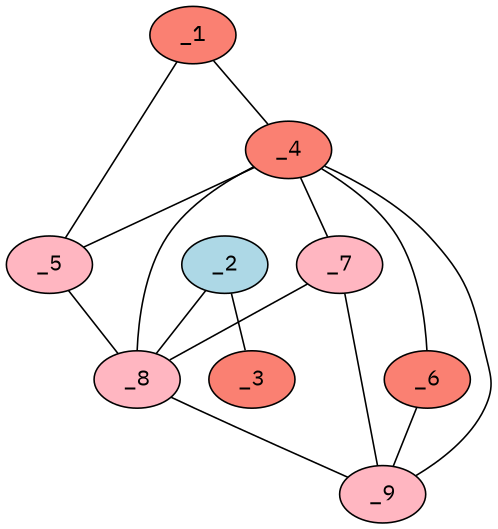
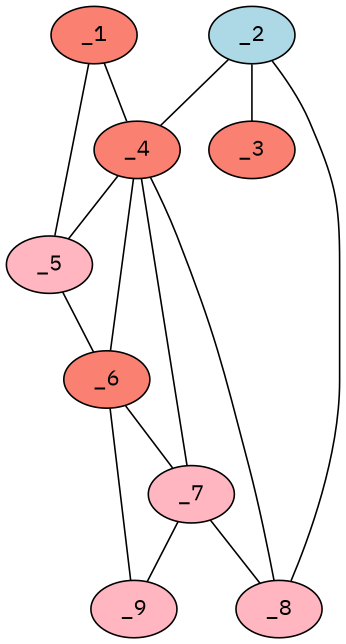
(472, 303) -> (195, 92)
(93, 322) -> (78, 322)
none -> (149, 437)
(259, 438) -> none
